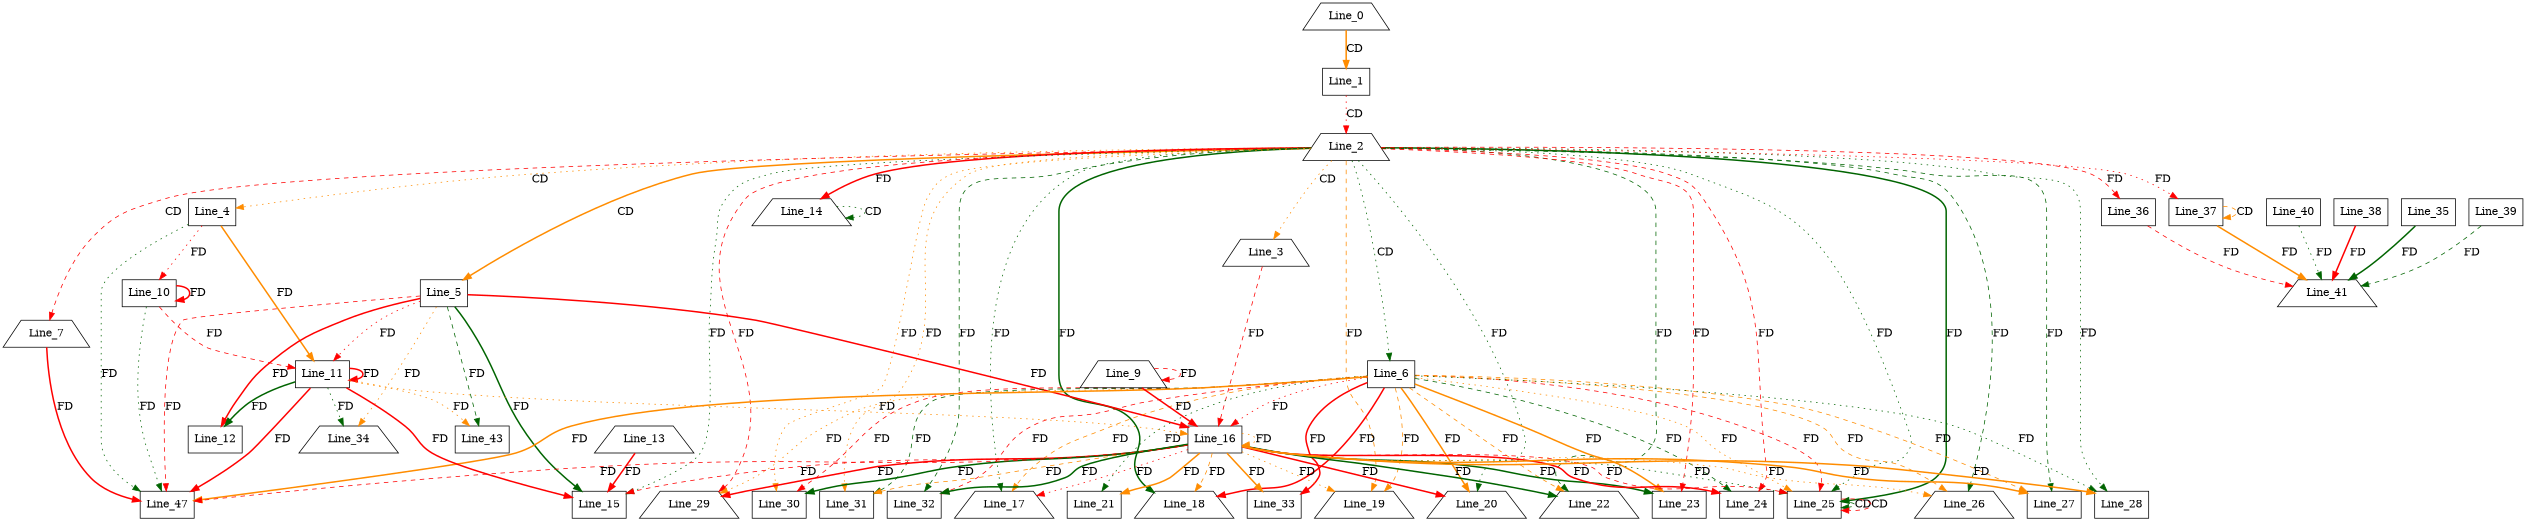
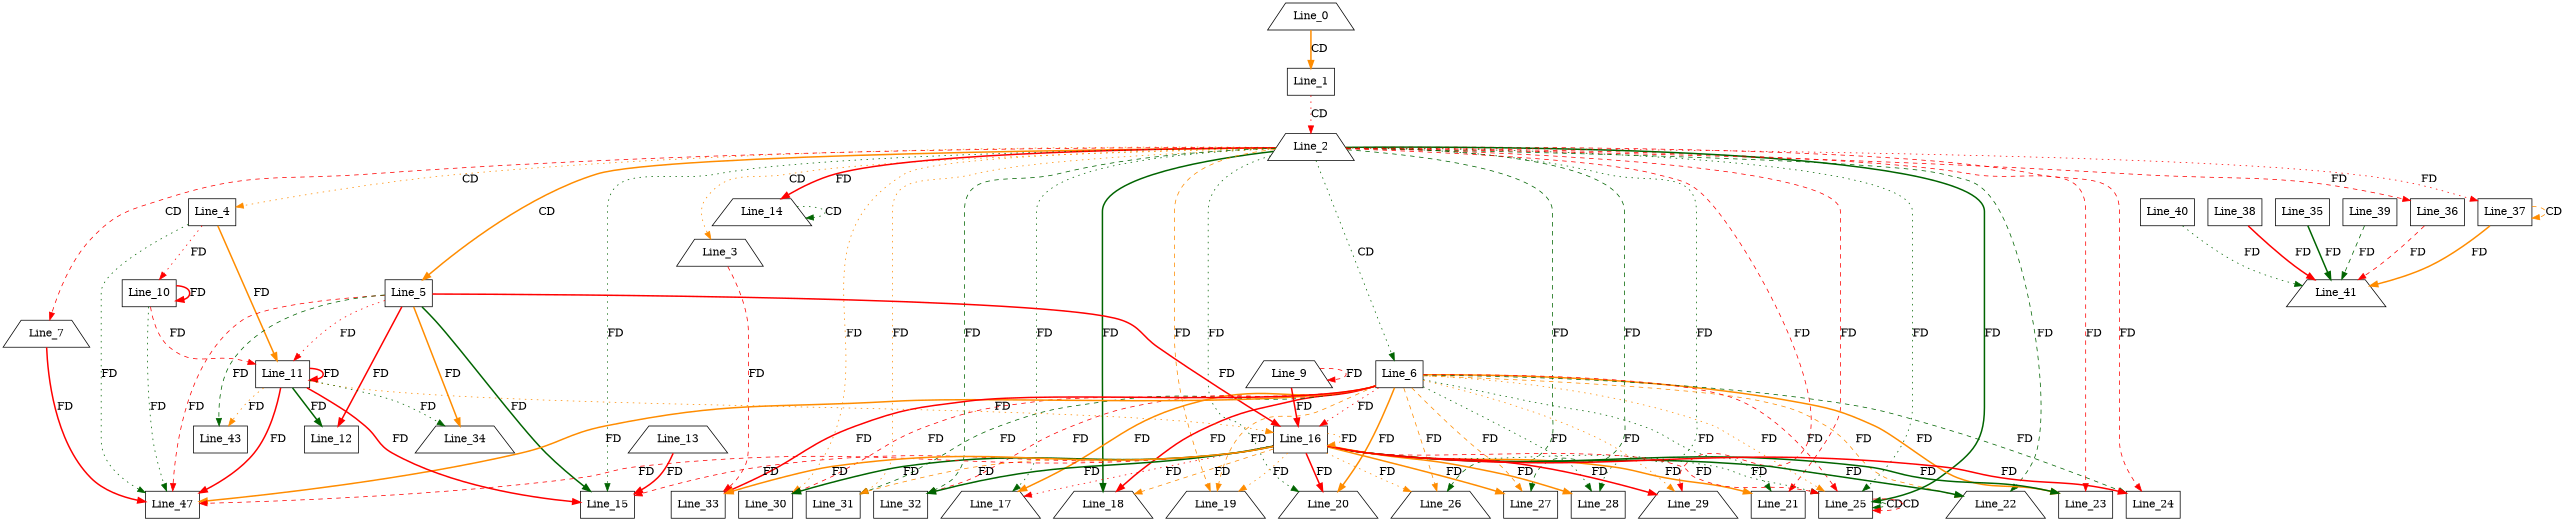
none -> (1741, 174)
(1241, 343) -> (748, 377)
(401, 364) -> (435, 363)
(1182, 403) -> (1173, 409)
